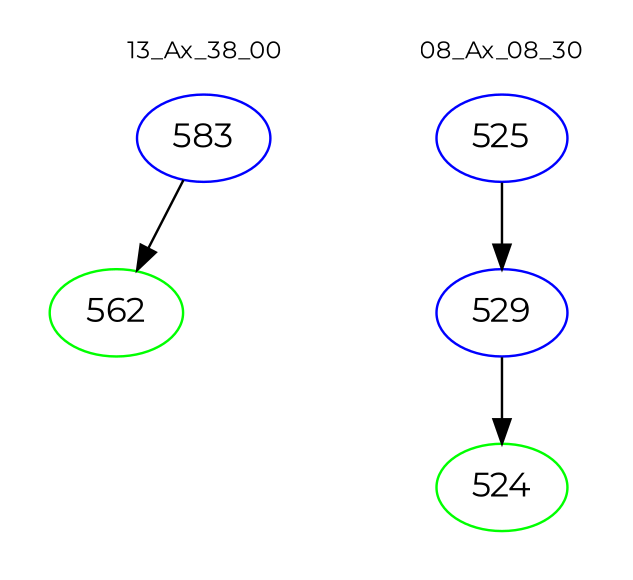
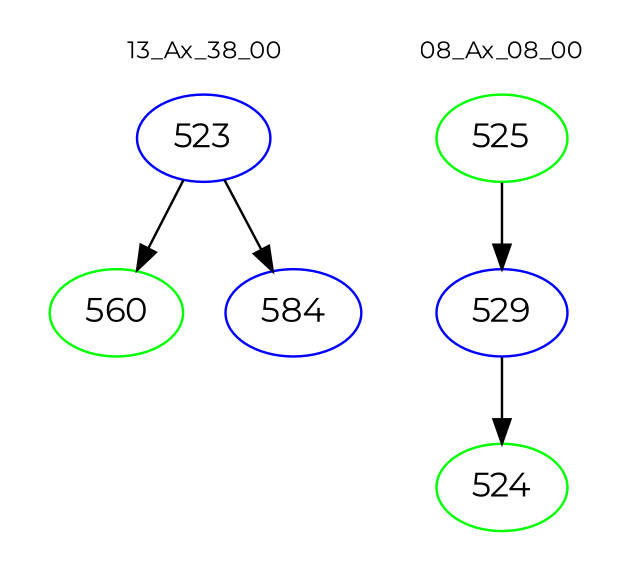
(502, 52) -> (502, 52)
(204, 138) -> (204, 138)
(502, 138) -> (502, 138)
(116, 313) -> (116, 313)
none -> (293, 313)
